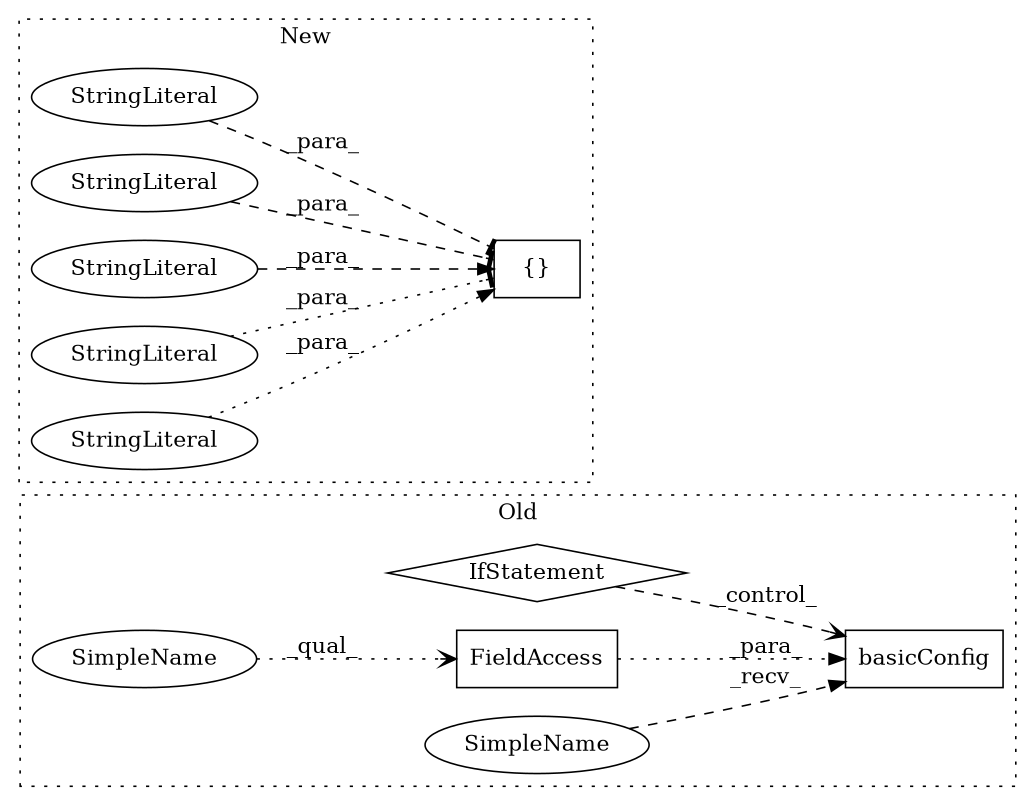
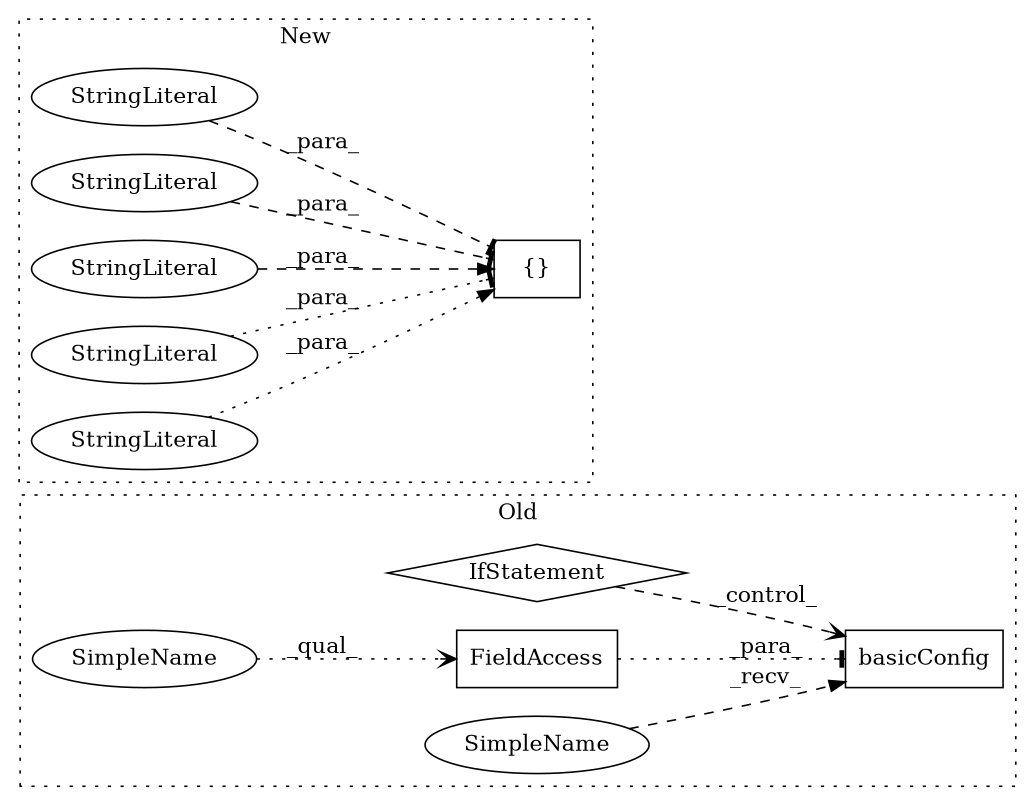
(727, 659) -> (727, 659)
